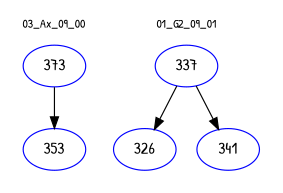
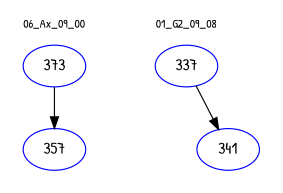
(54, 25) -> (54, 25)
(186, 25) -> (186, 25)
(54, 149) -> (54, 149)
(145, 149) -> none
